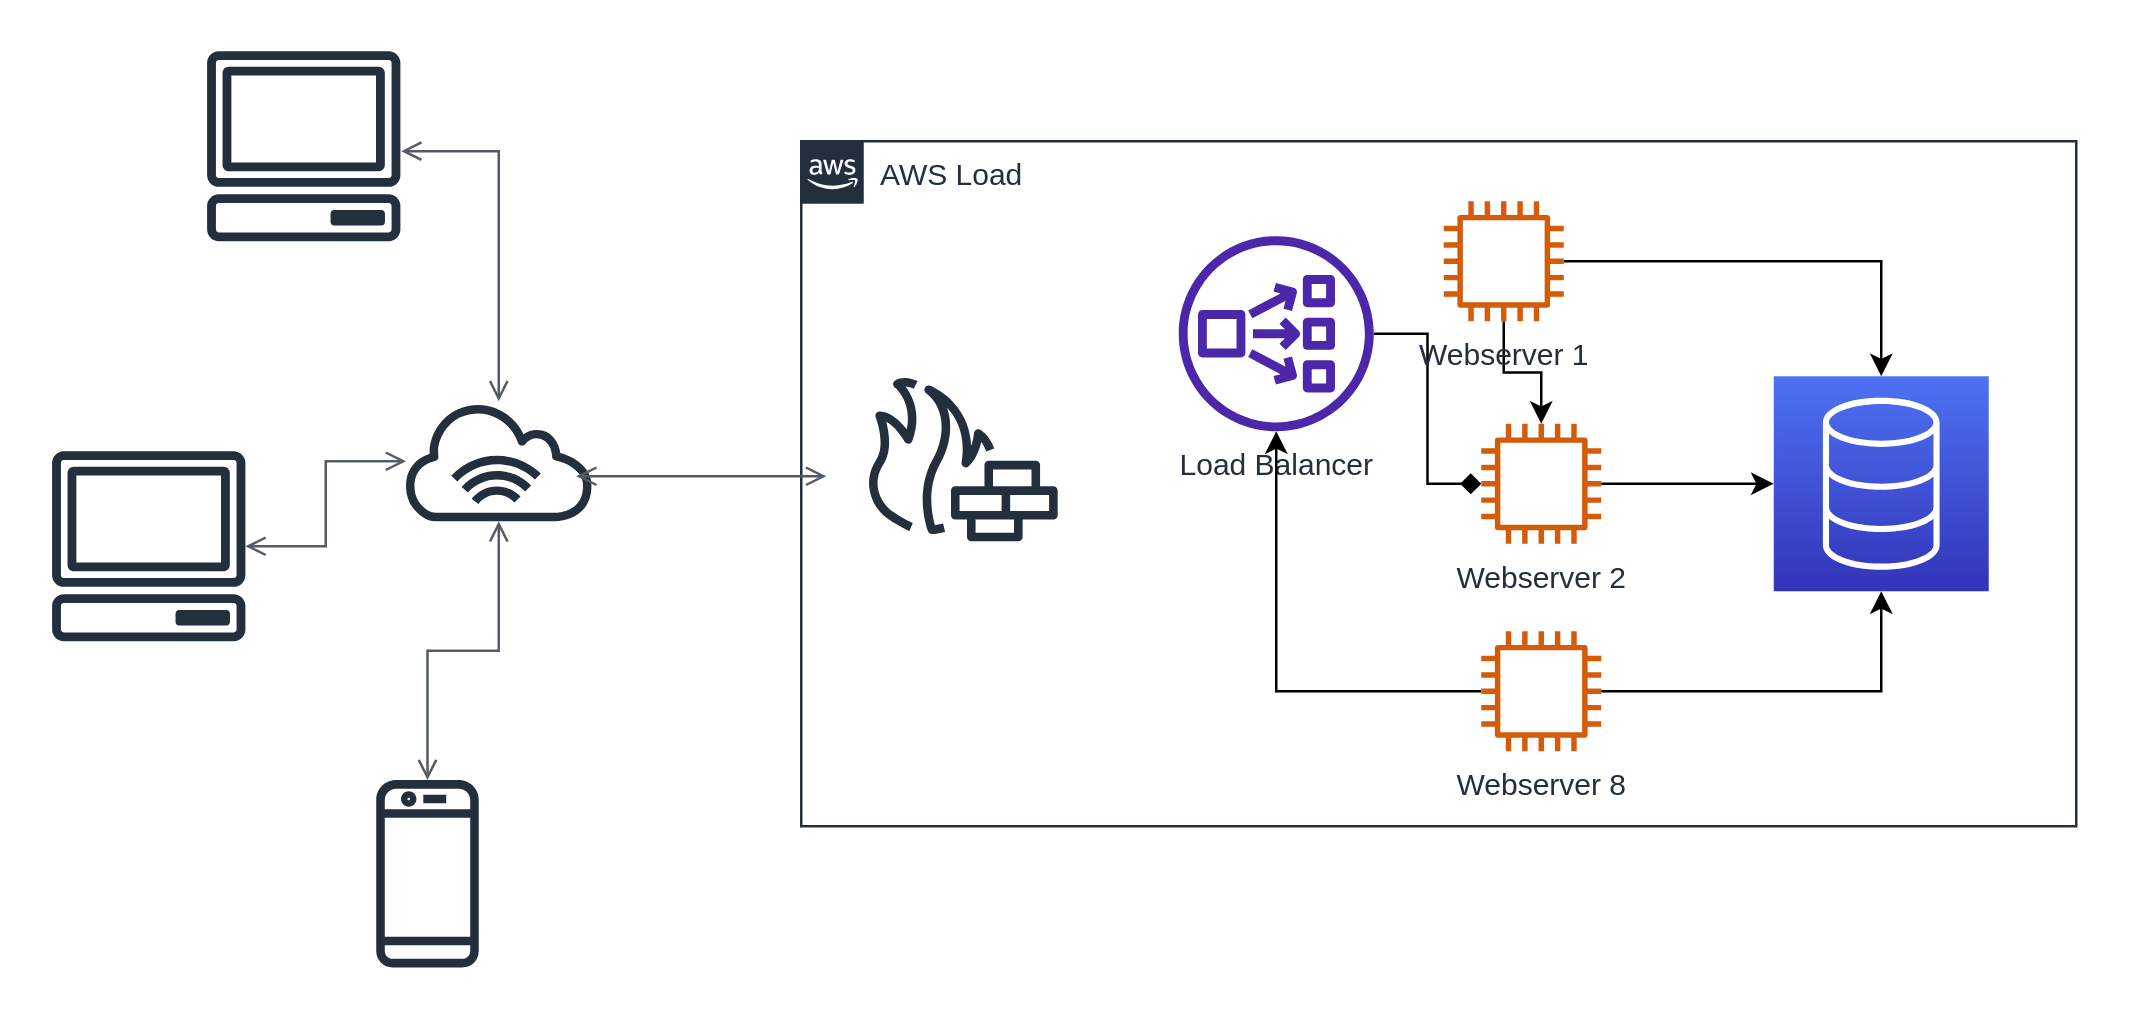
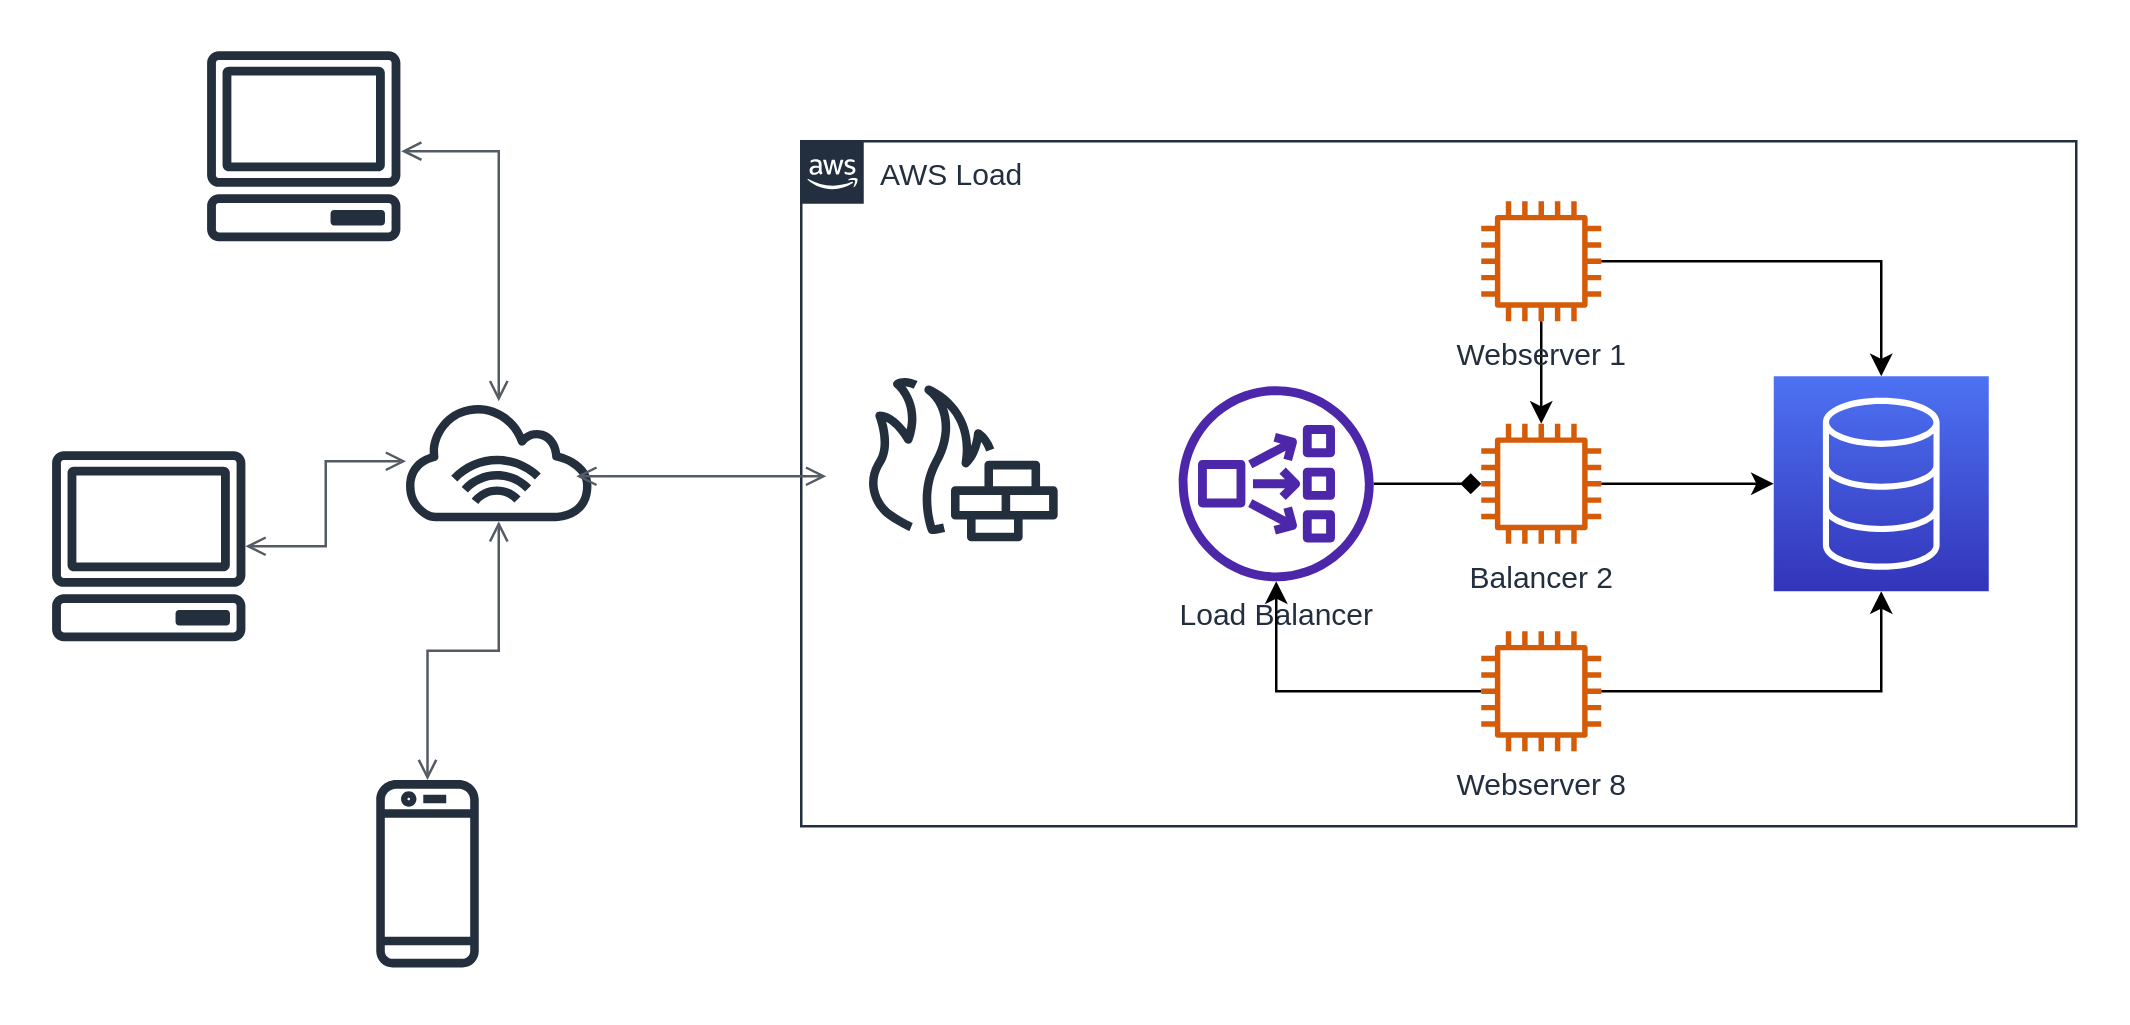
(1504, 261) -> (1541, 261)
(1276, 334) -> (1276, 484)
(1543, 579) -> (1543, 579)
